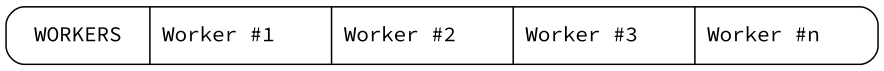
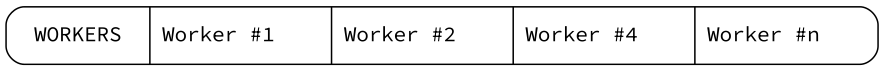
(588, 35) -> (588, 35)
